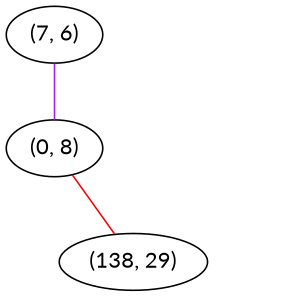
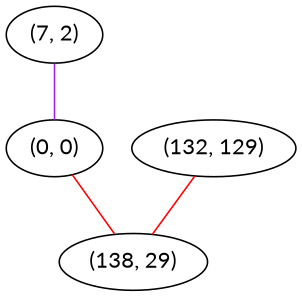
(55, 35) -> (55, 35)
(55, 148) -> (55, 148)
none -> (214, 148)
